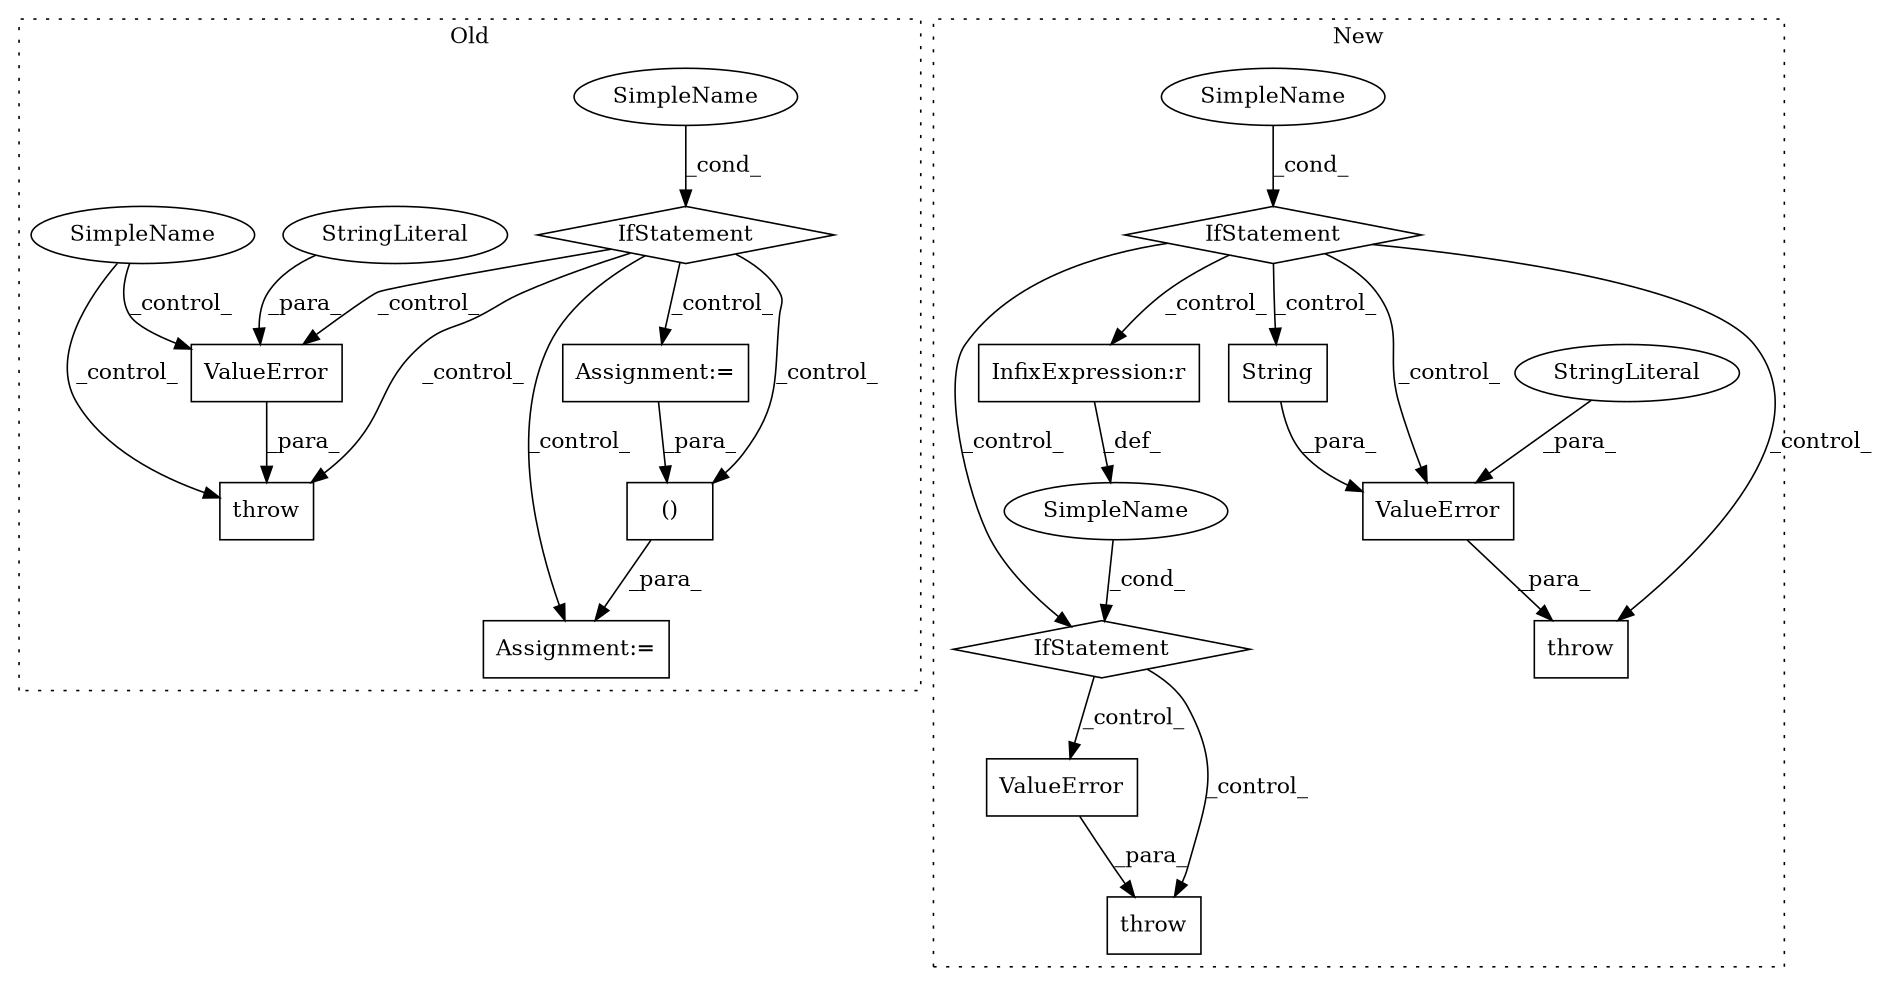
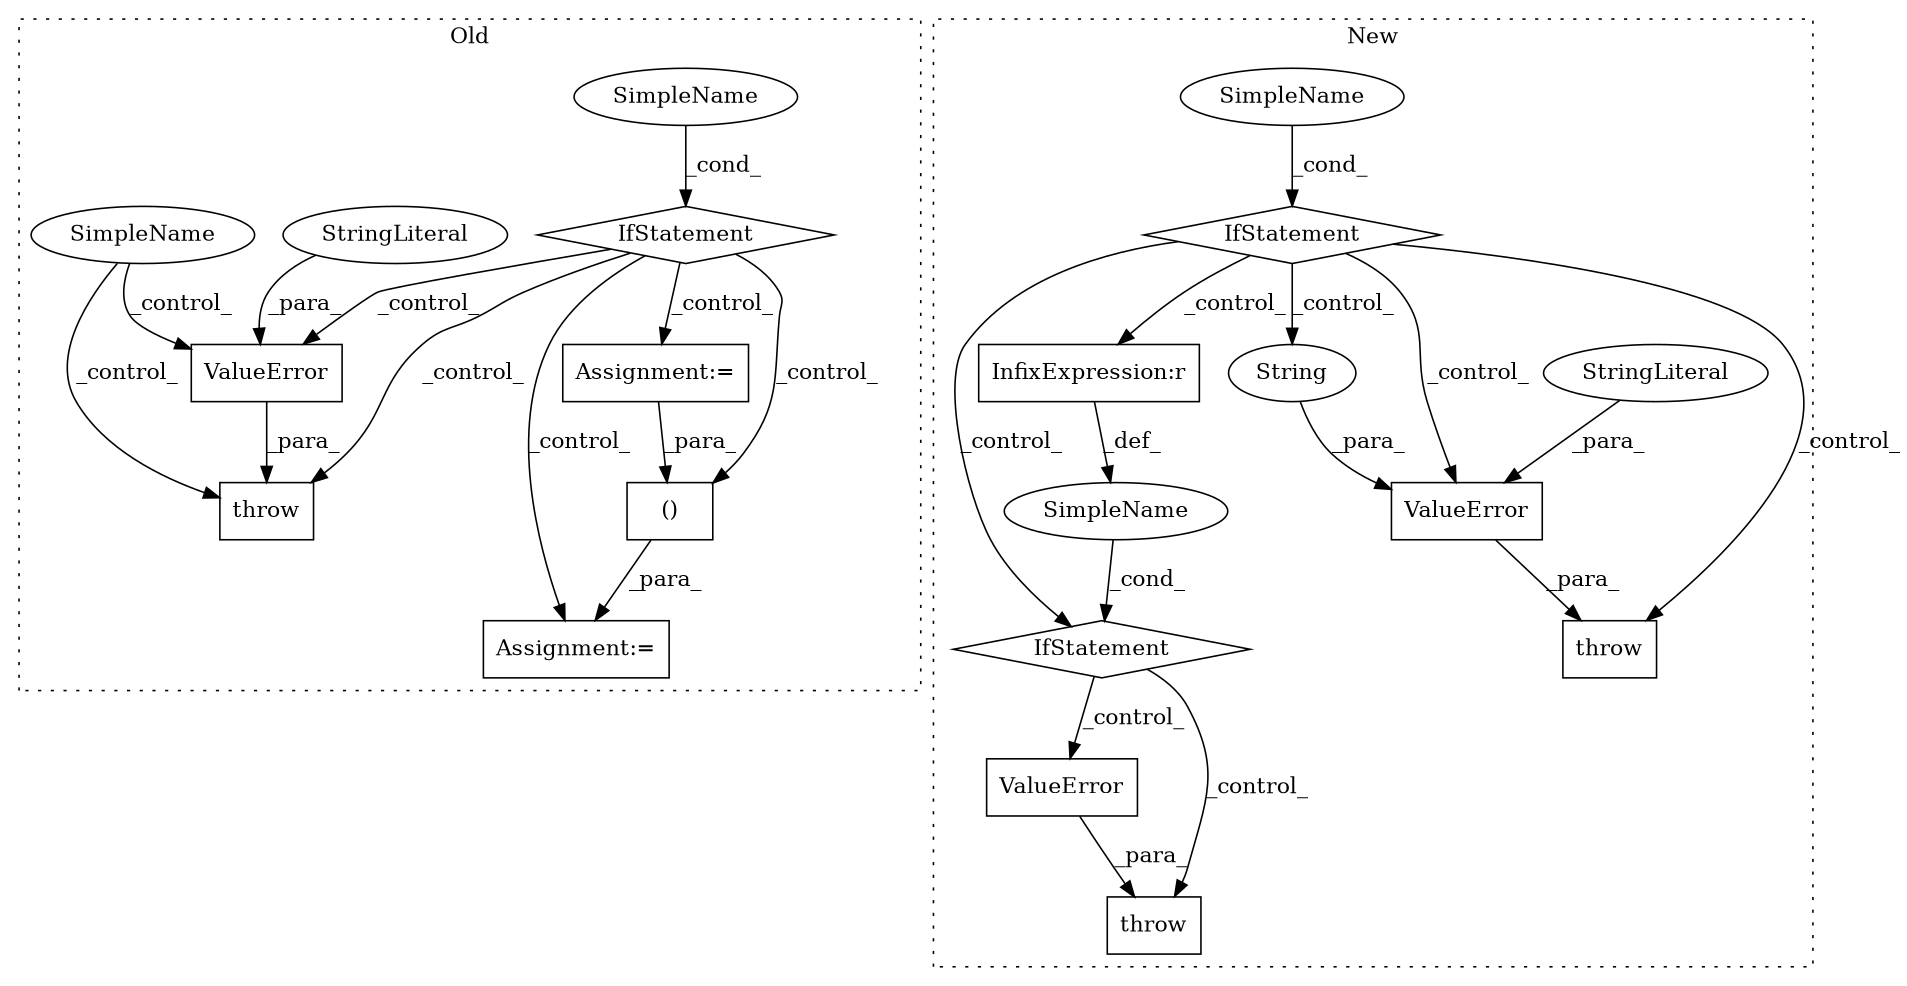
(1278, 373) -> (1292, 373)
